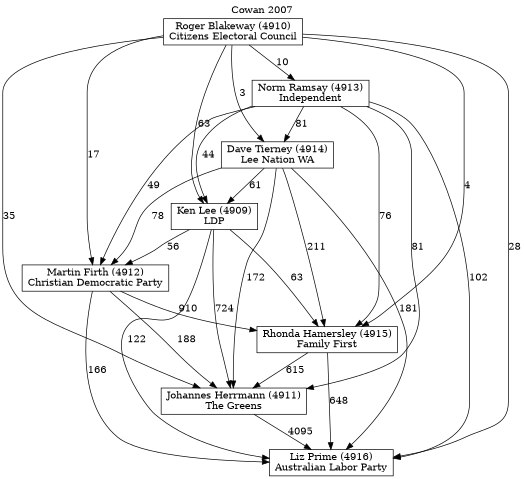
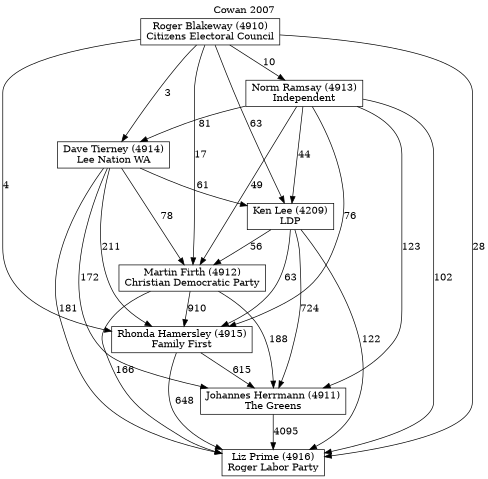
(3, 207) -> none
(214, 216) -> (290, 216)
(418, 247) -> (412, 247)
(331, 463) -> (273, 463)
